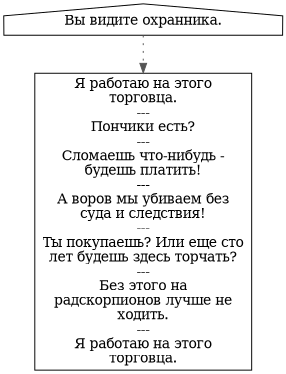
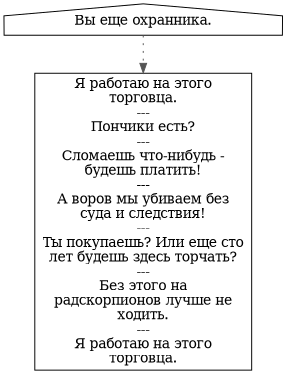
(143, 21) -> (143, 21)
